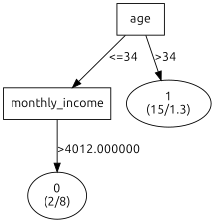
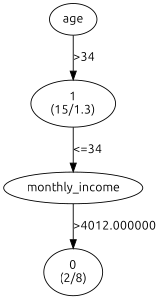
(141, 19) -> (73, 19)
(102, 58) -> (73, 145)
(57, 104) -> (73, 188)
